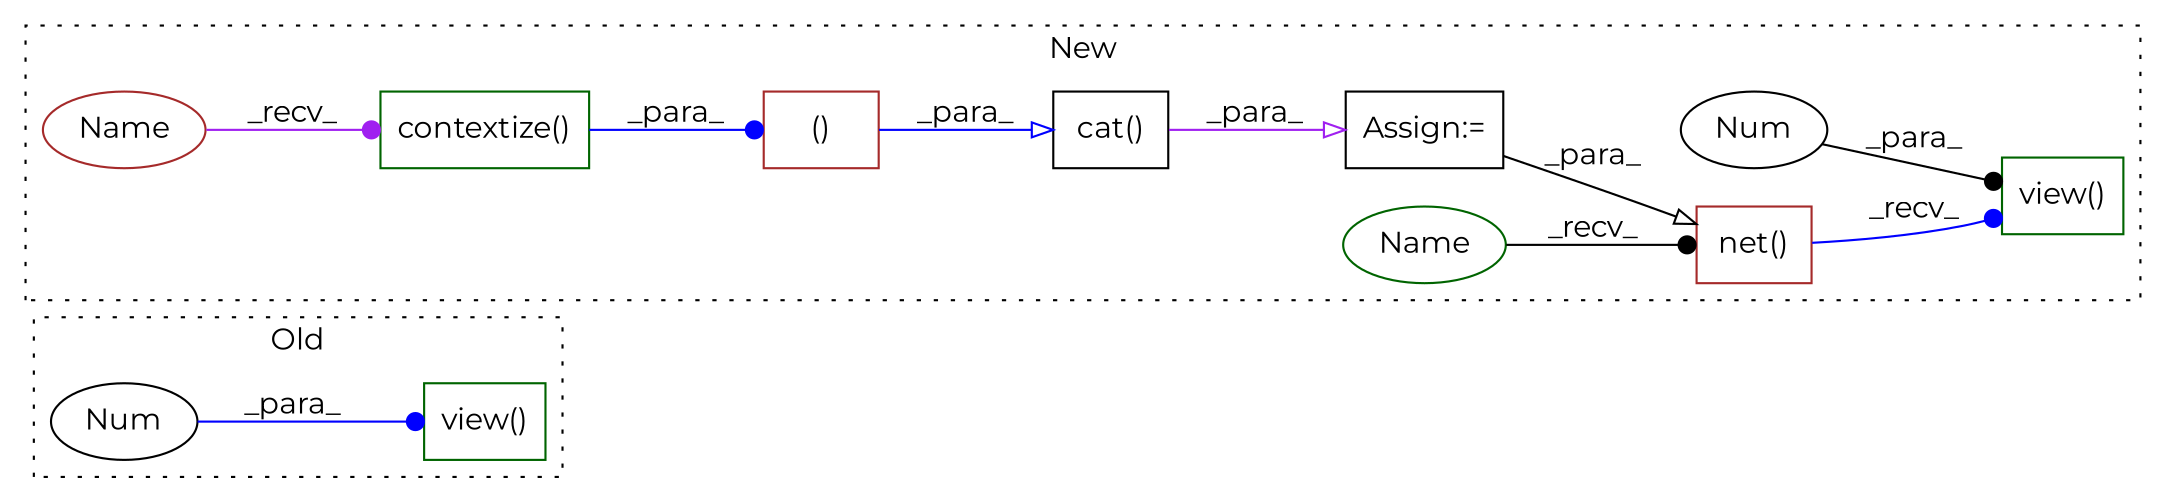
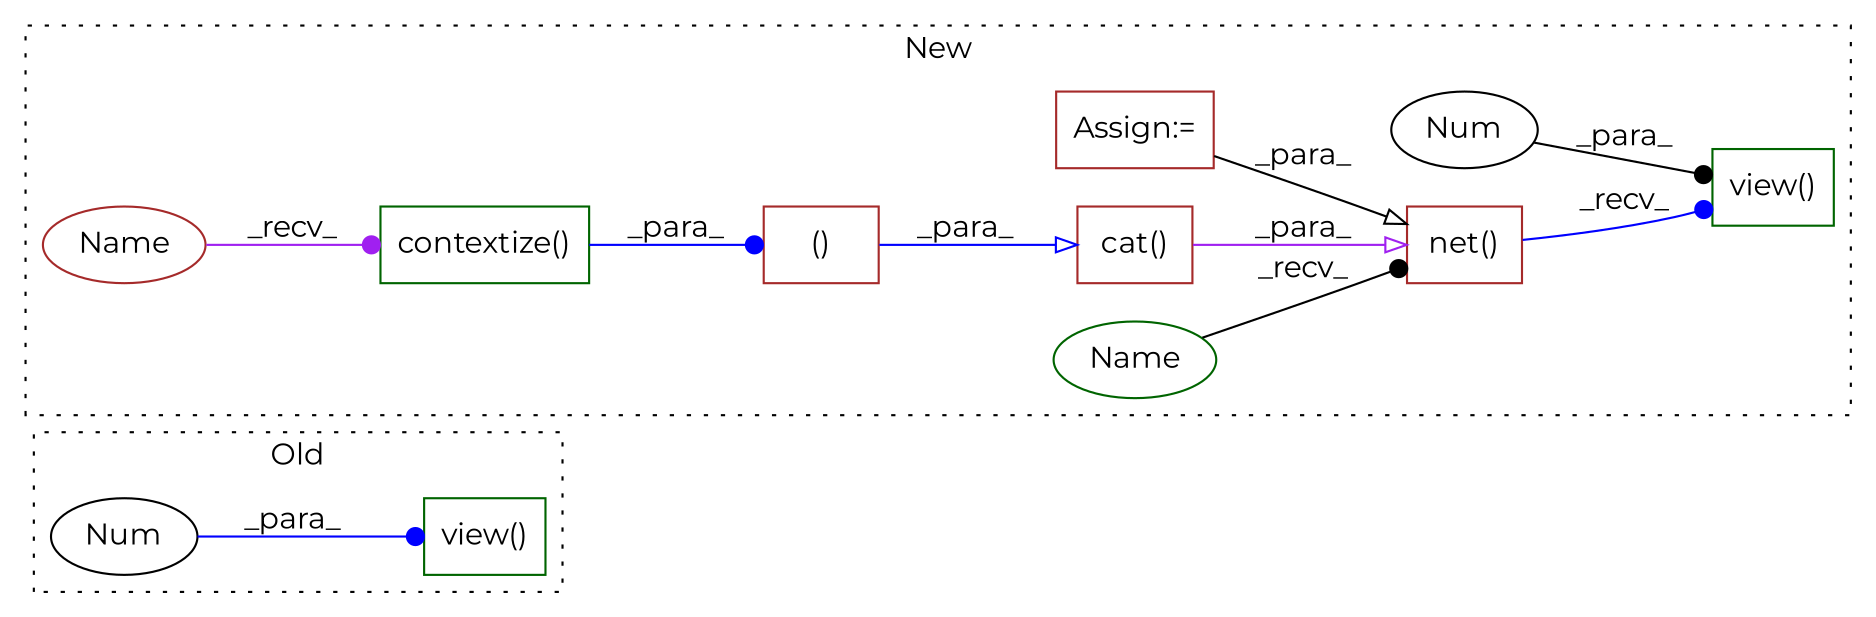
(1111, 130) -> (1135, 245)
(1246, 130) -> (1289, 245)
(1424, 130) -> (1135, 130)
